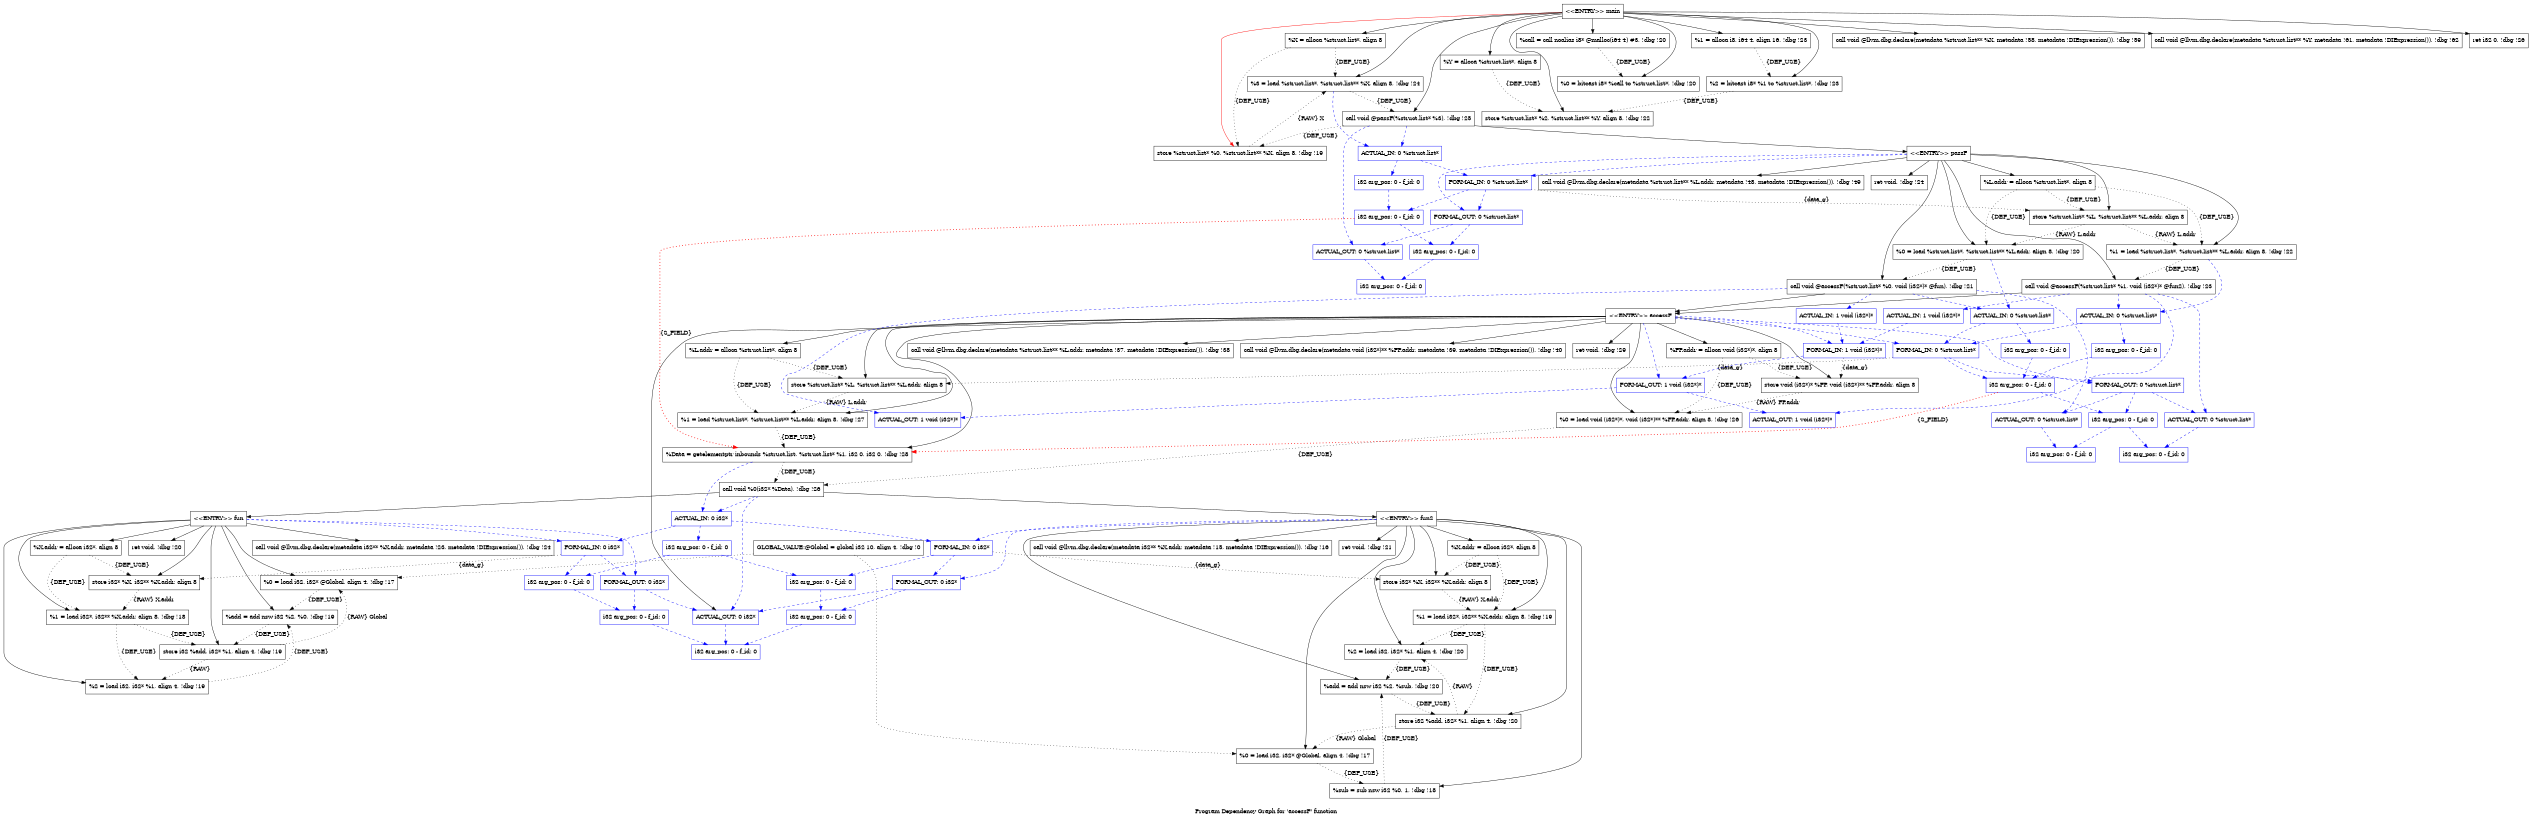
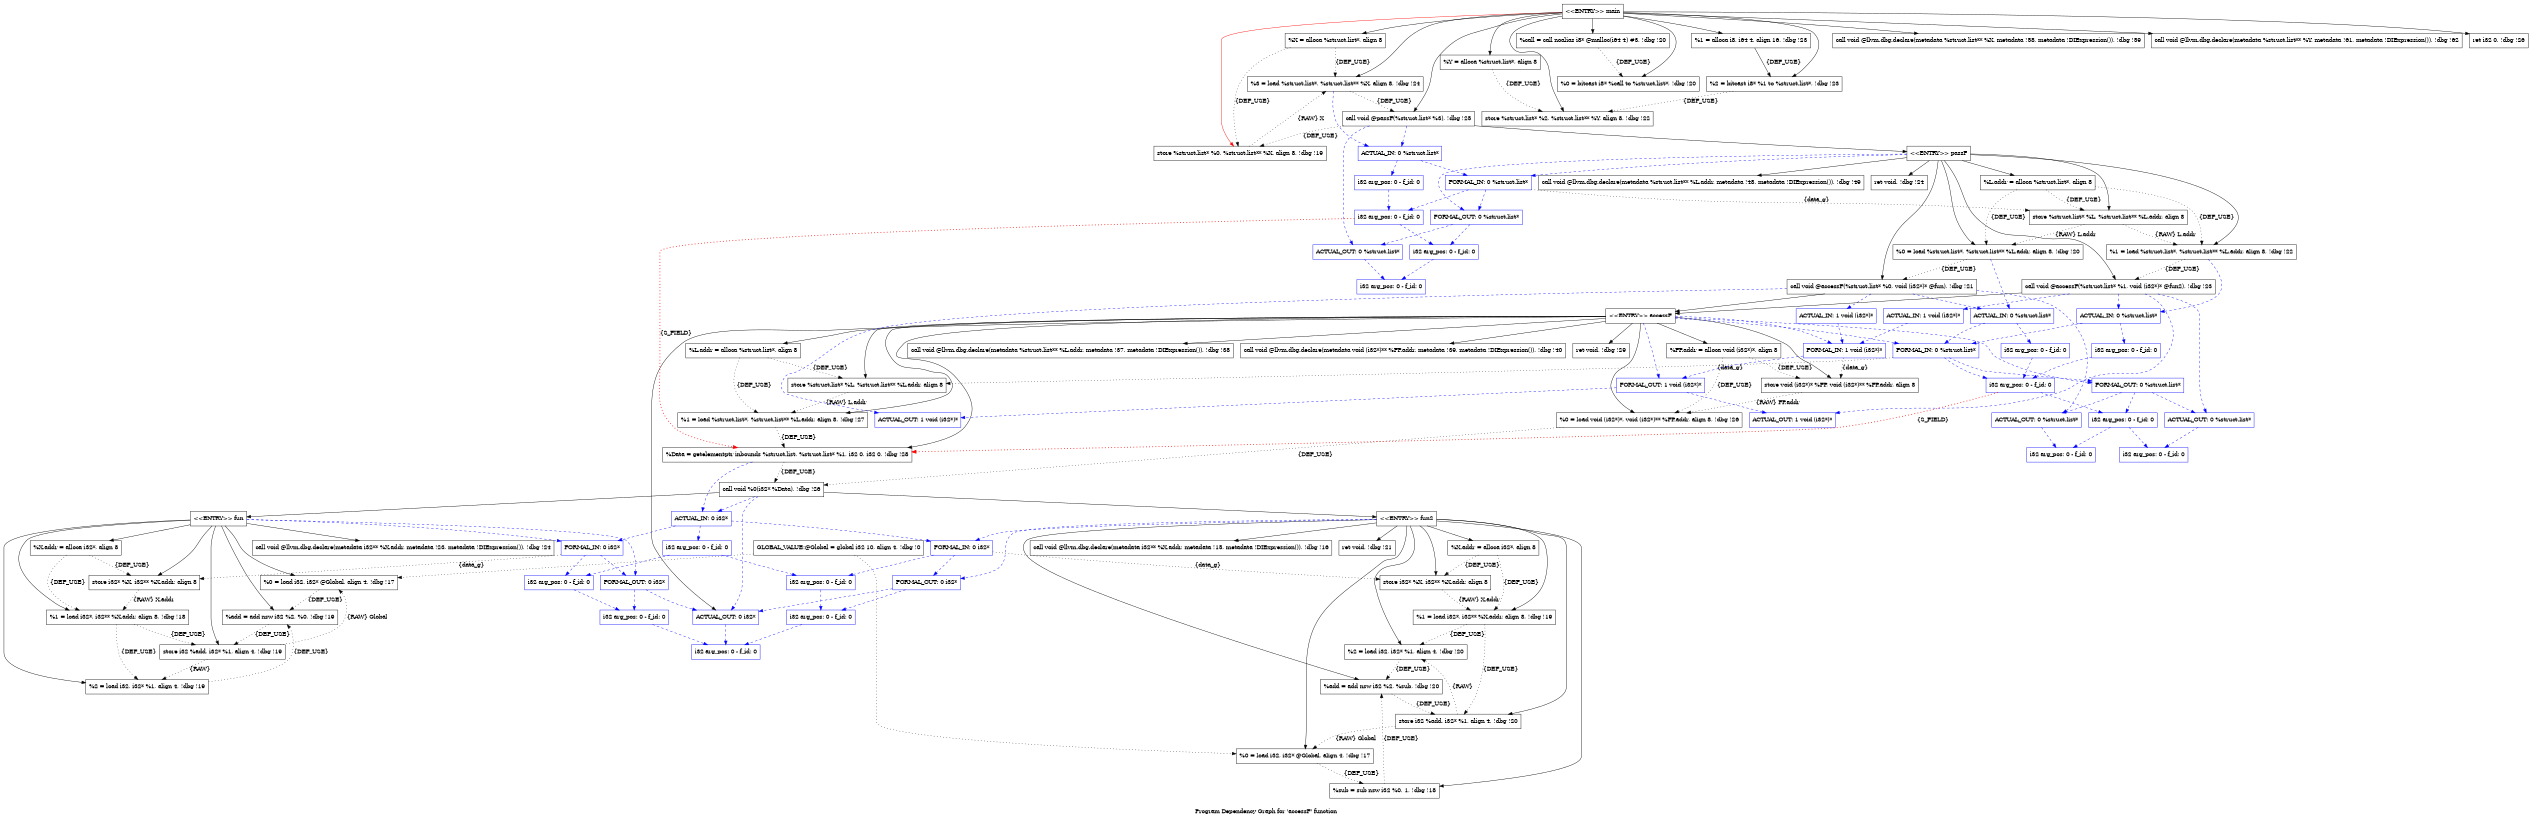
(1762, 61) -> (1762, 61)
(157, 548) -> none
